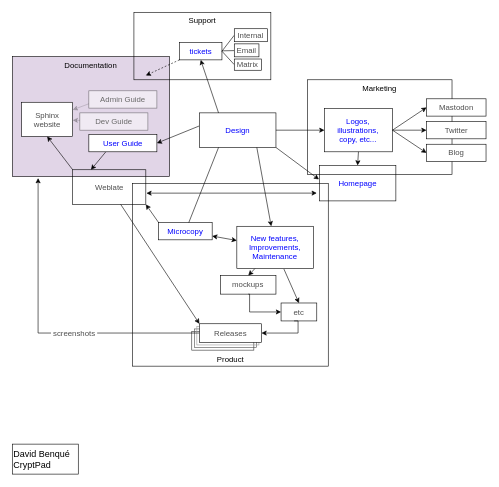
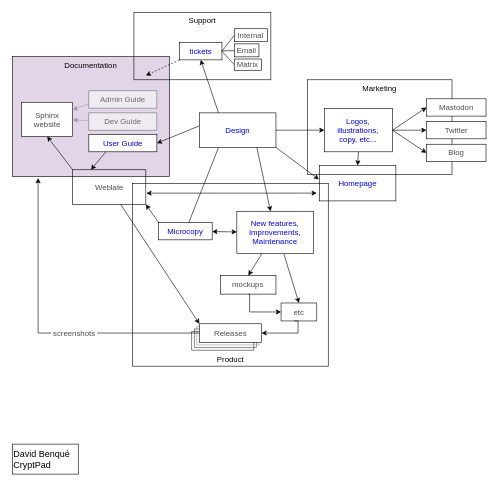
(114, 122) -> (123, 122)
(275, 248) -> (275, 233)
